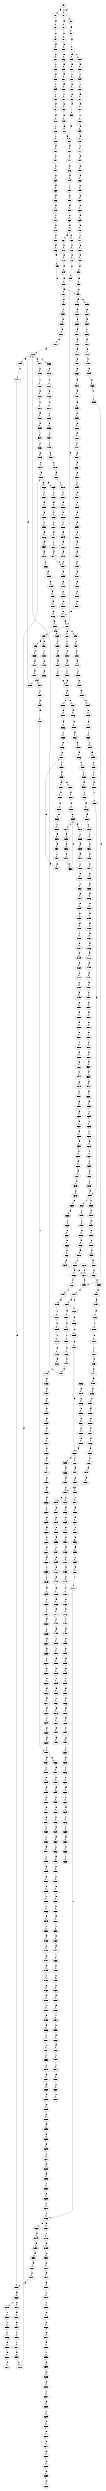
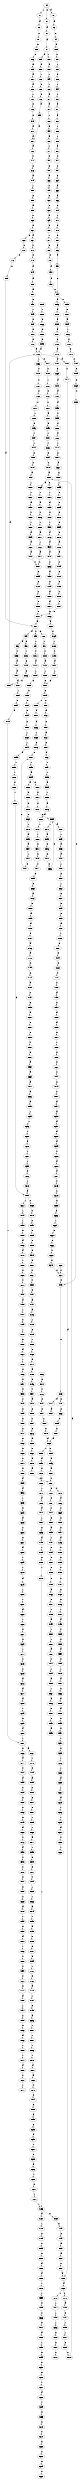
(66, 1323) -> none
